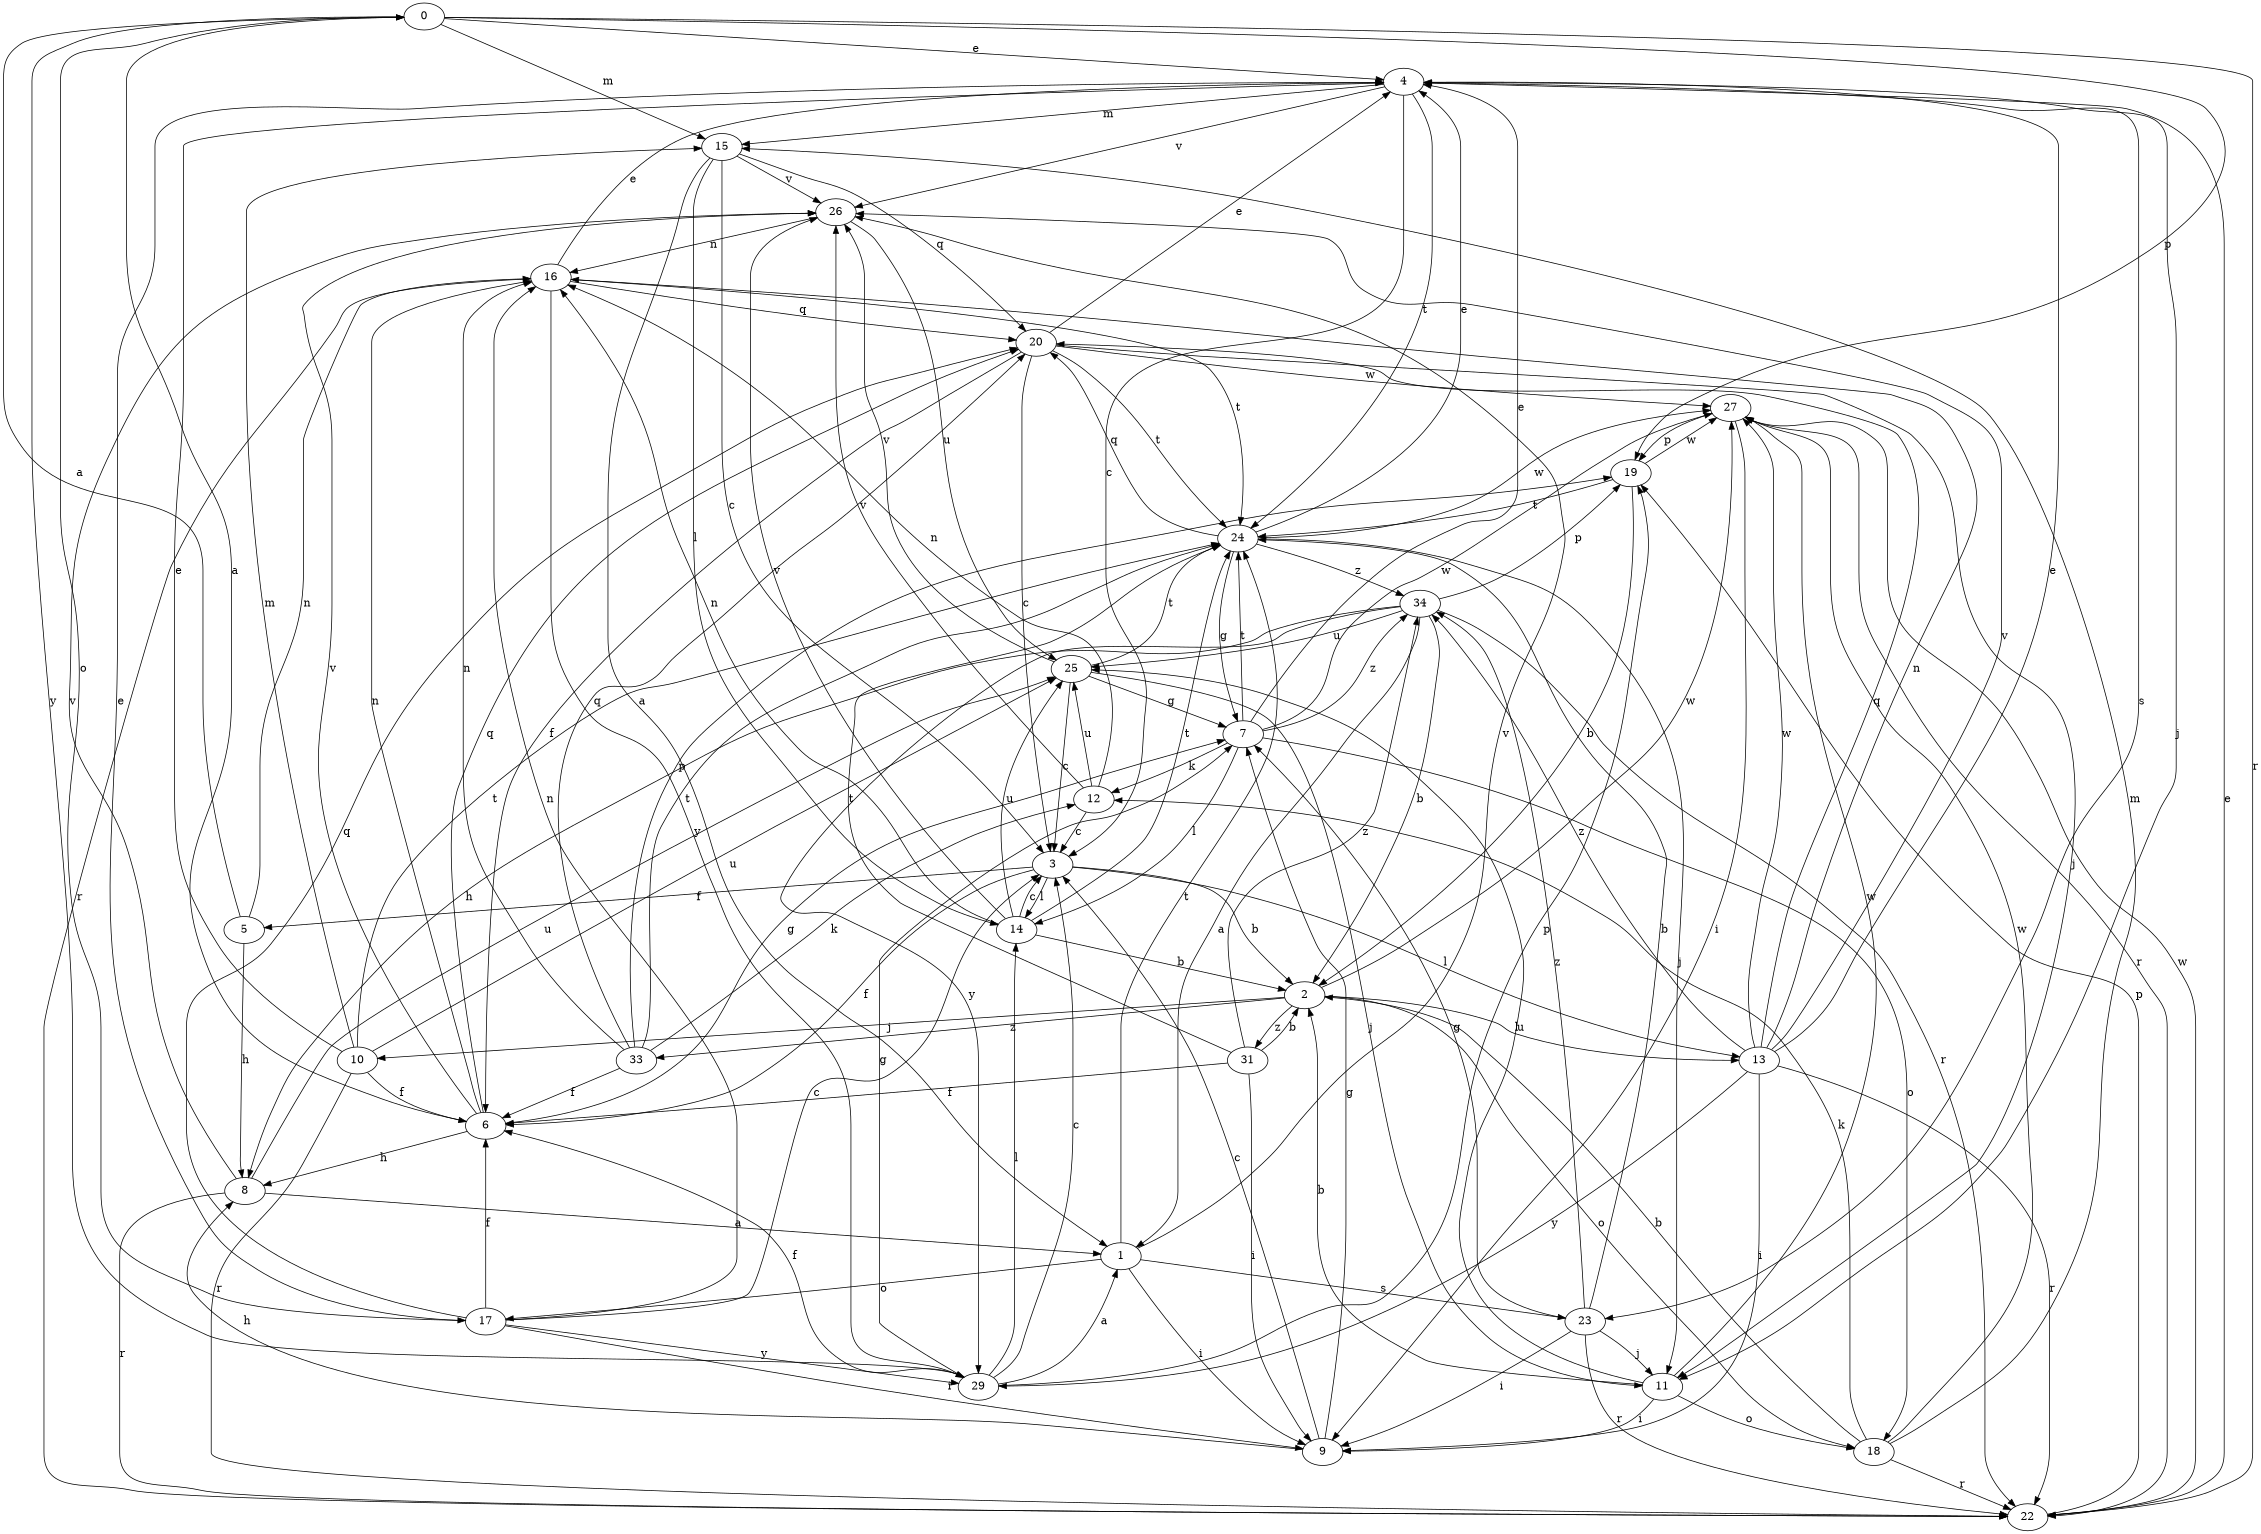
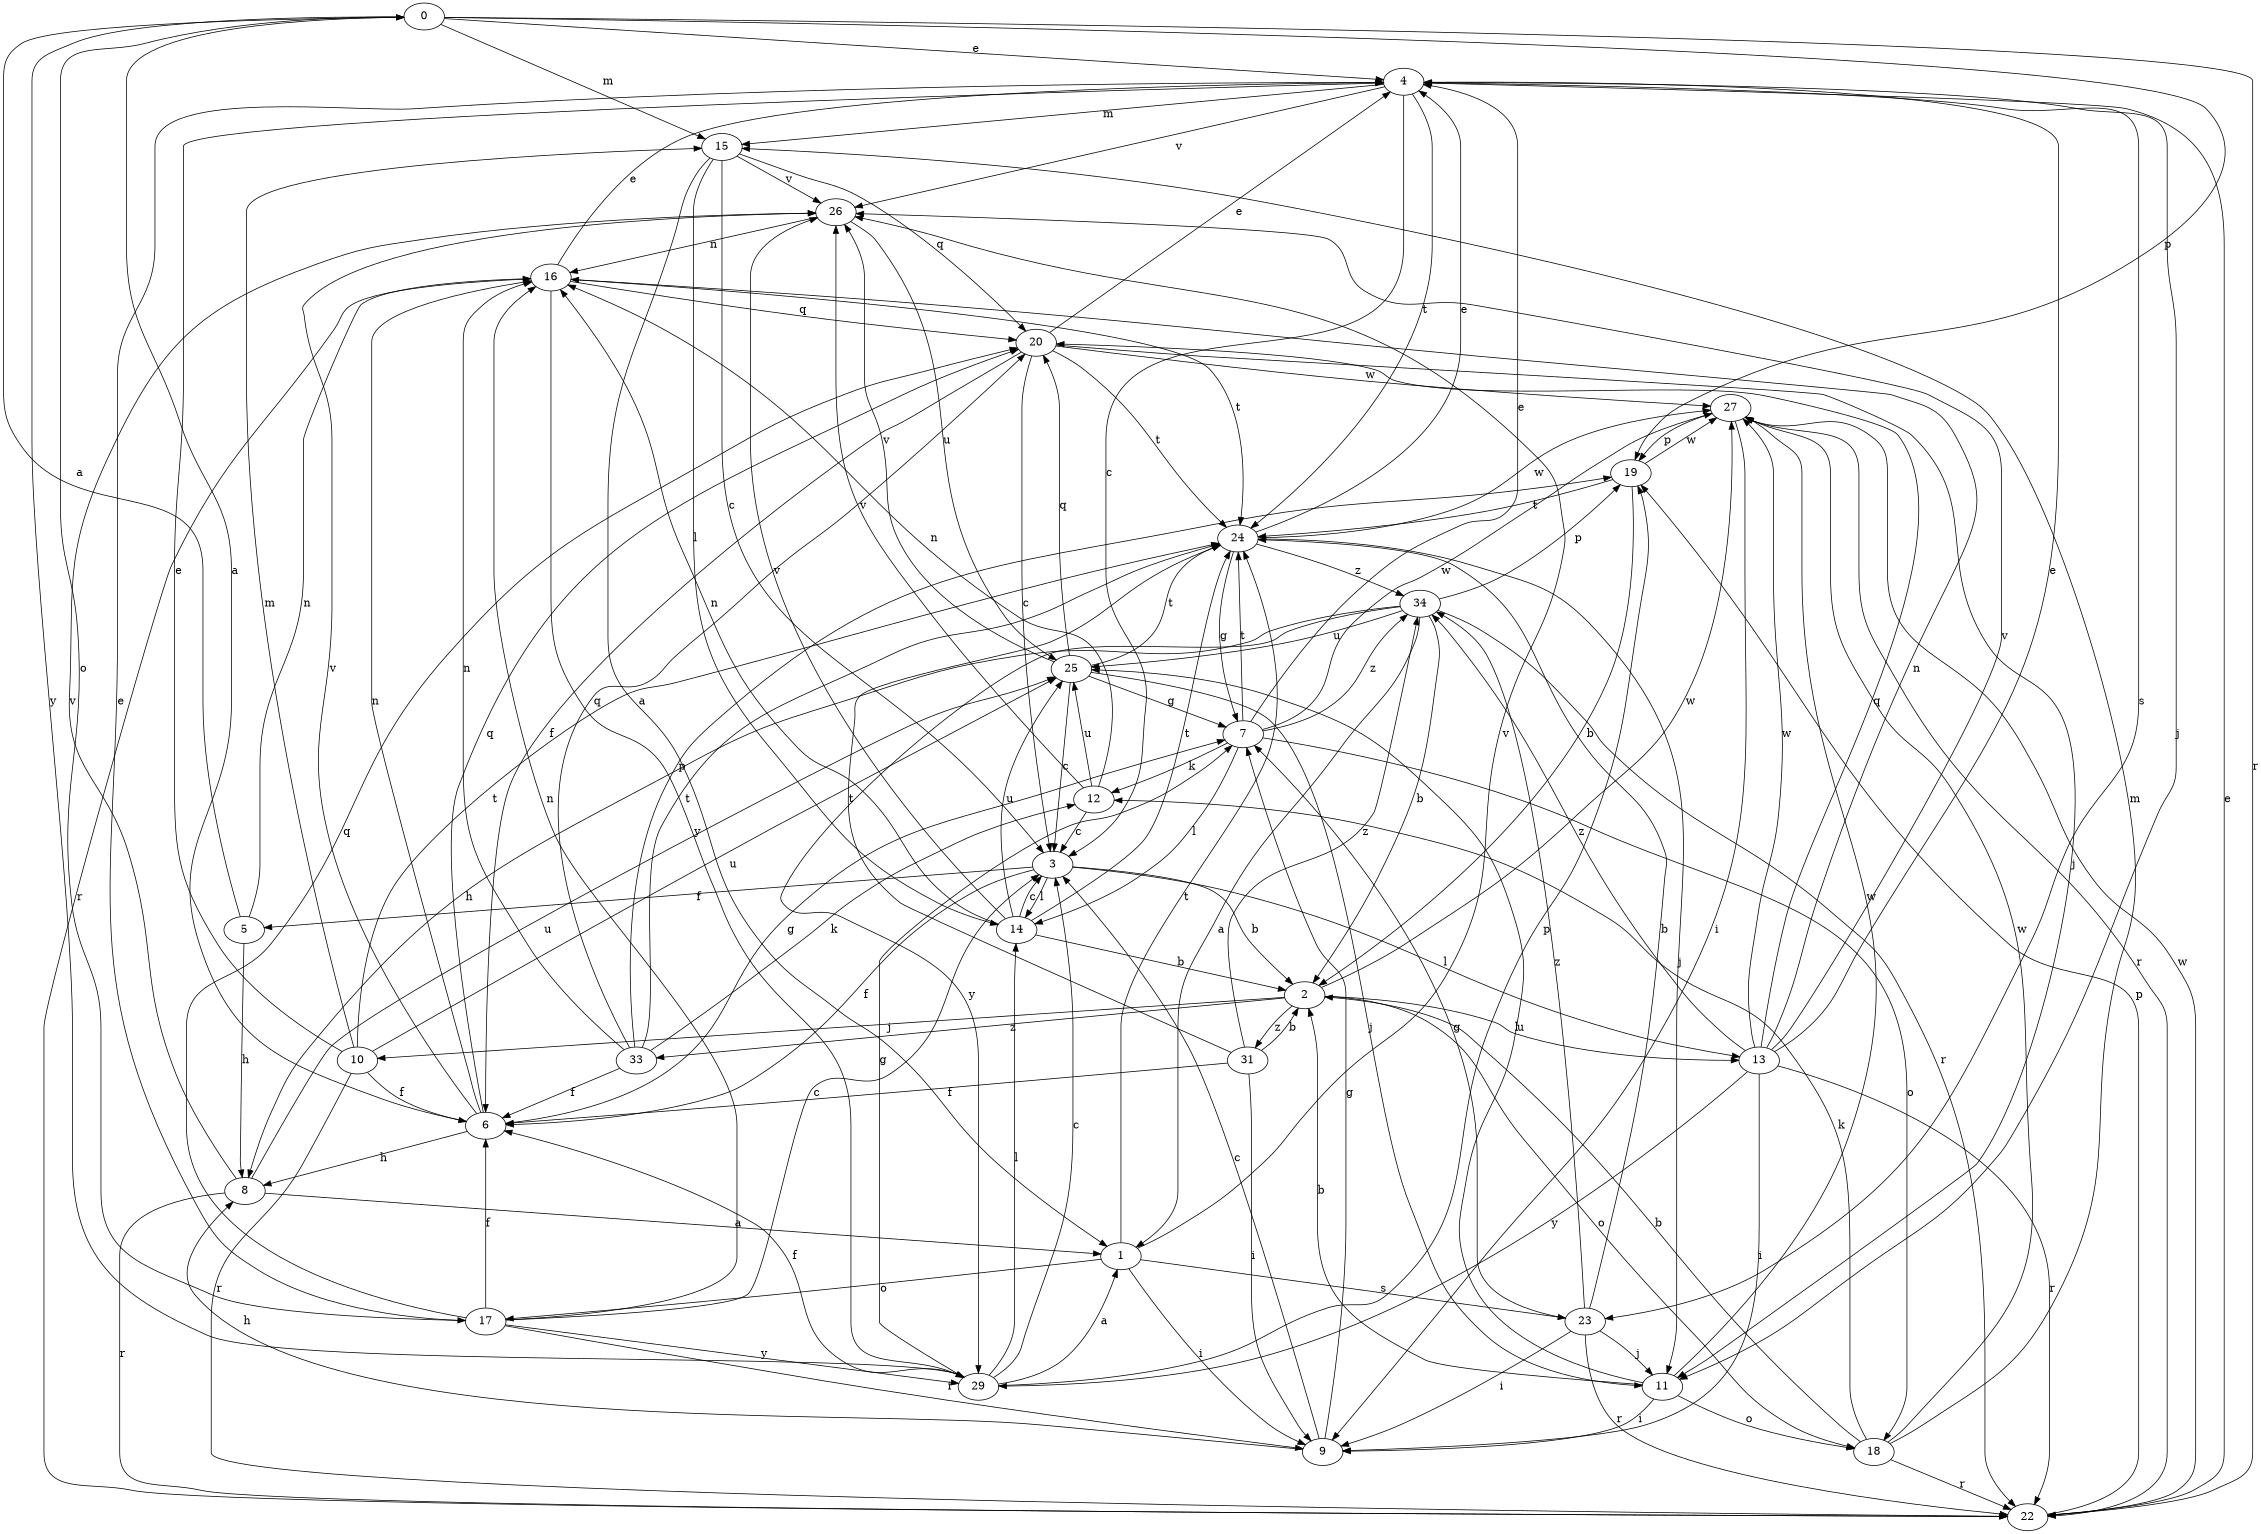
(1121, 465) -> (1059, 508)
